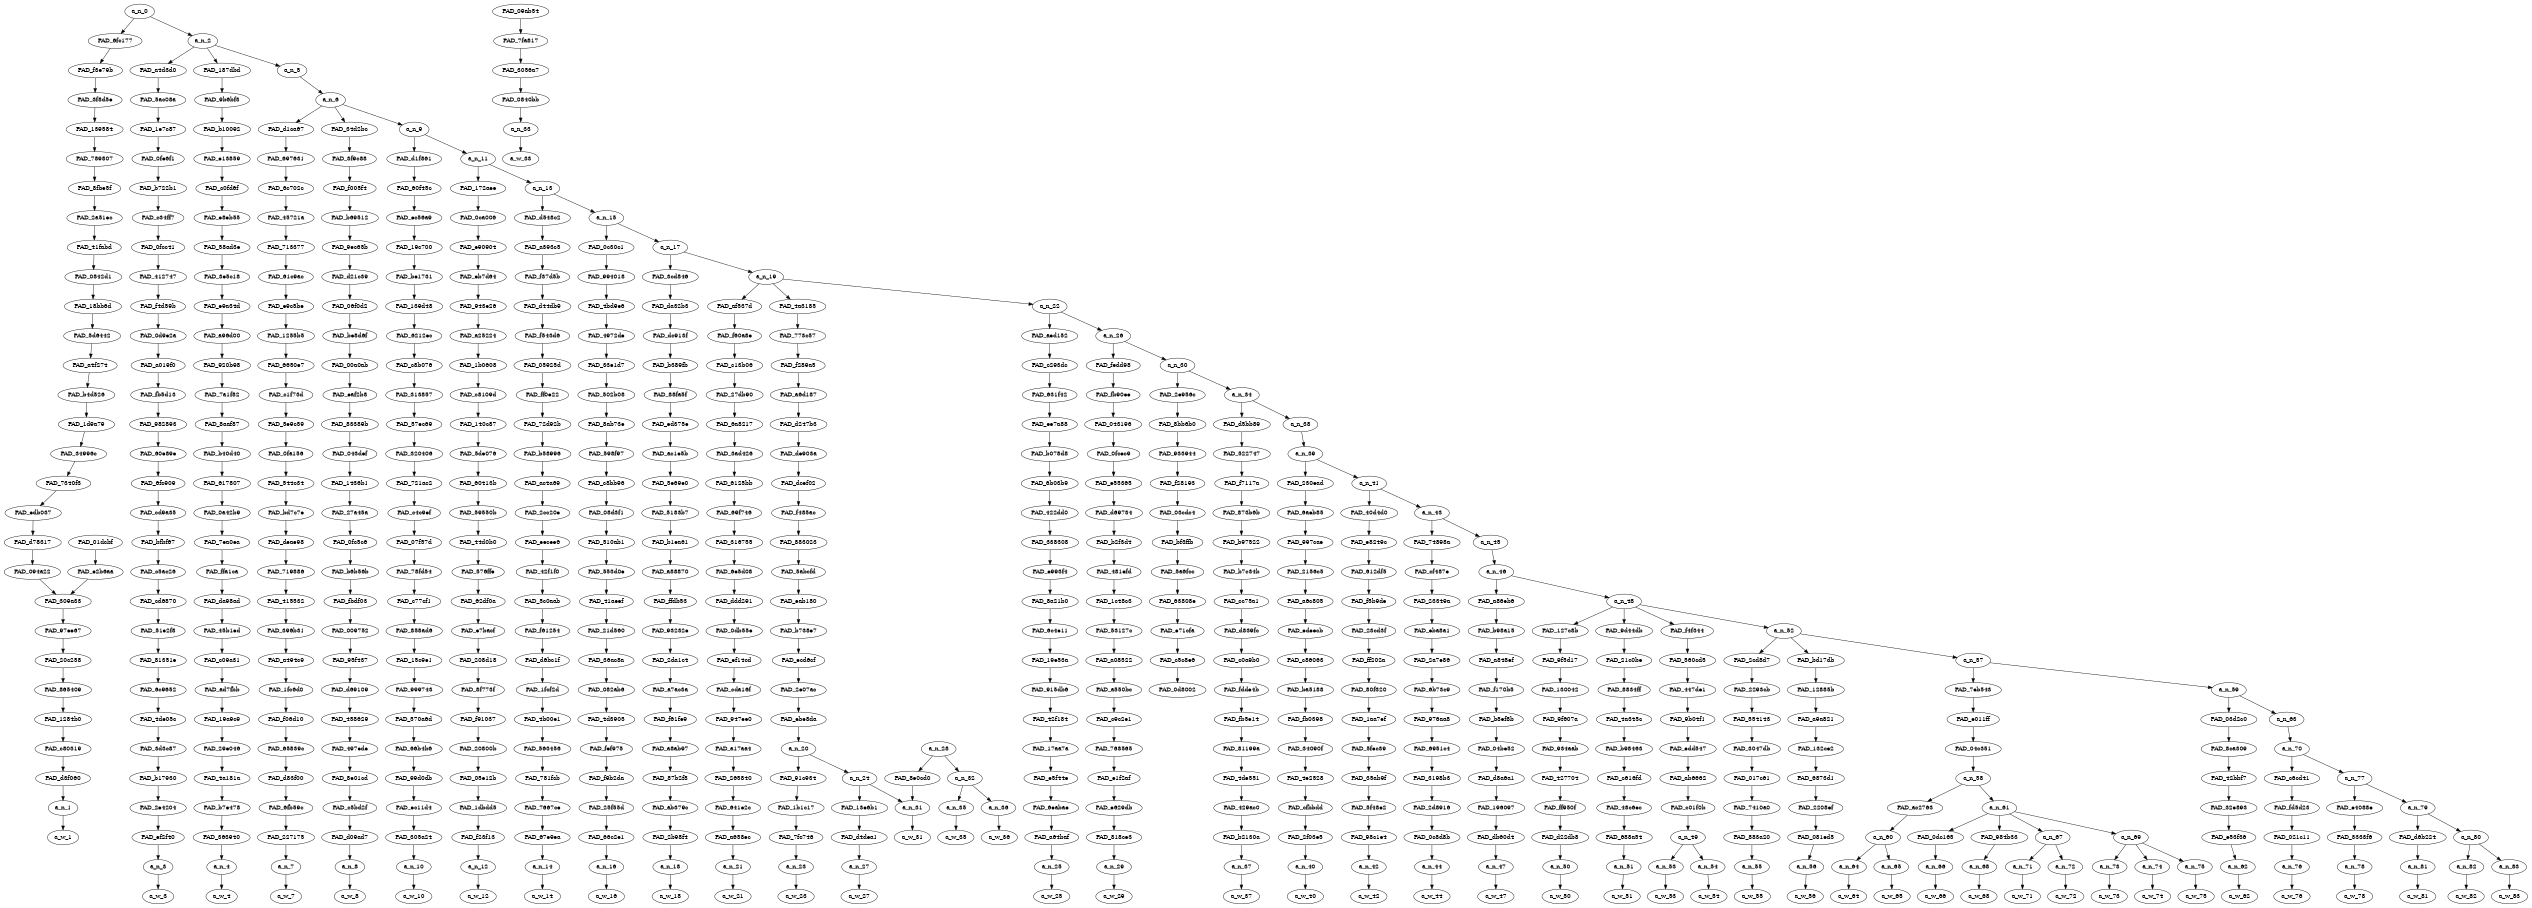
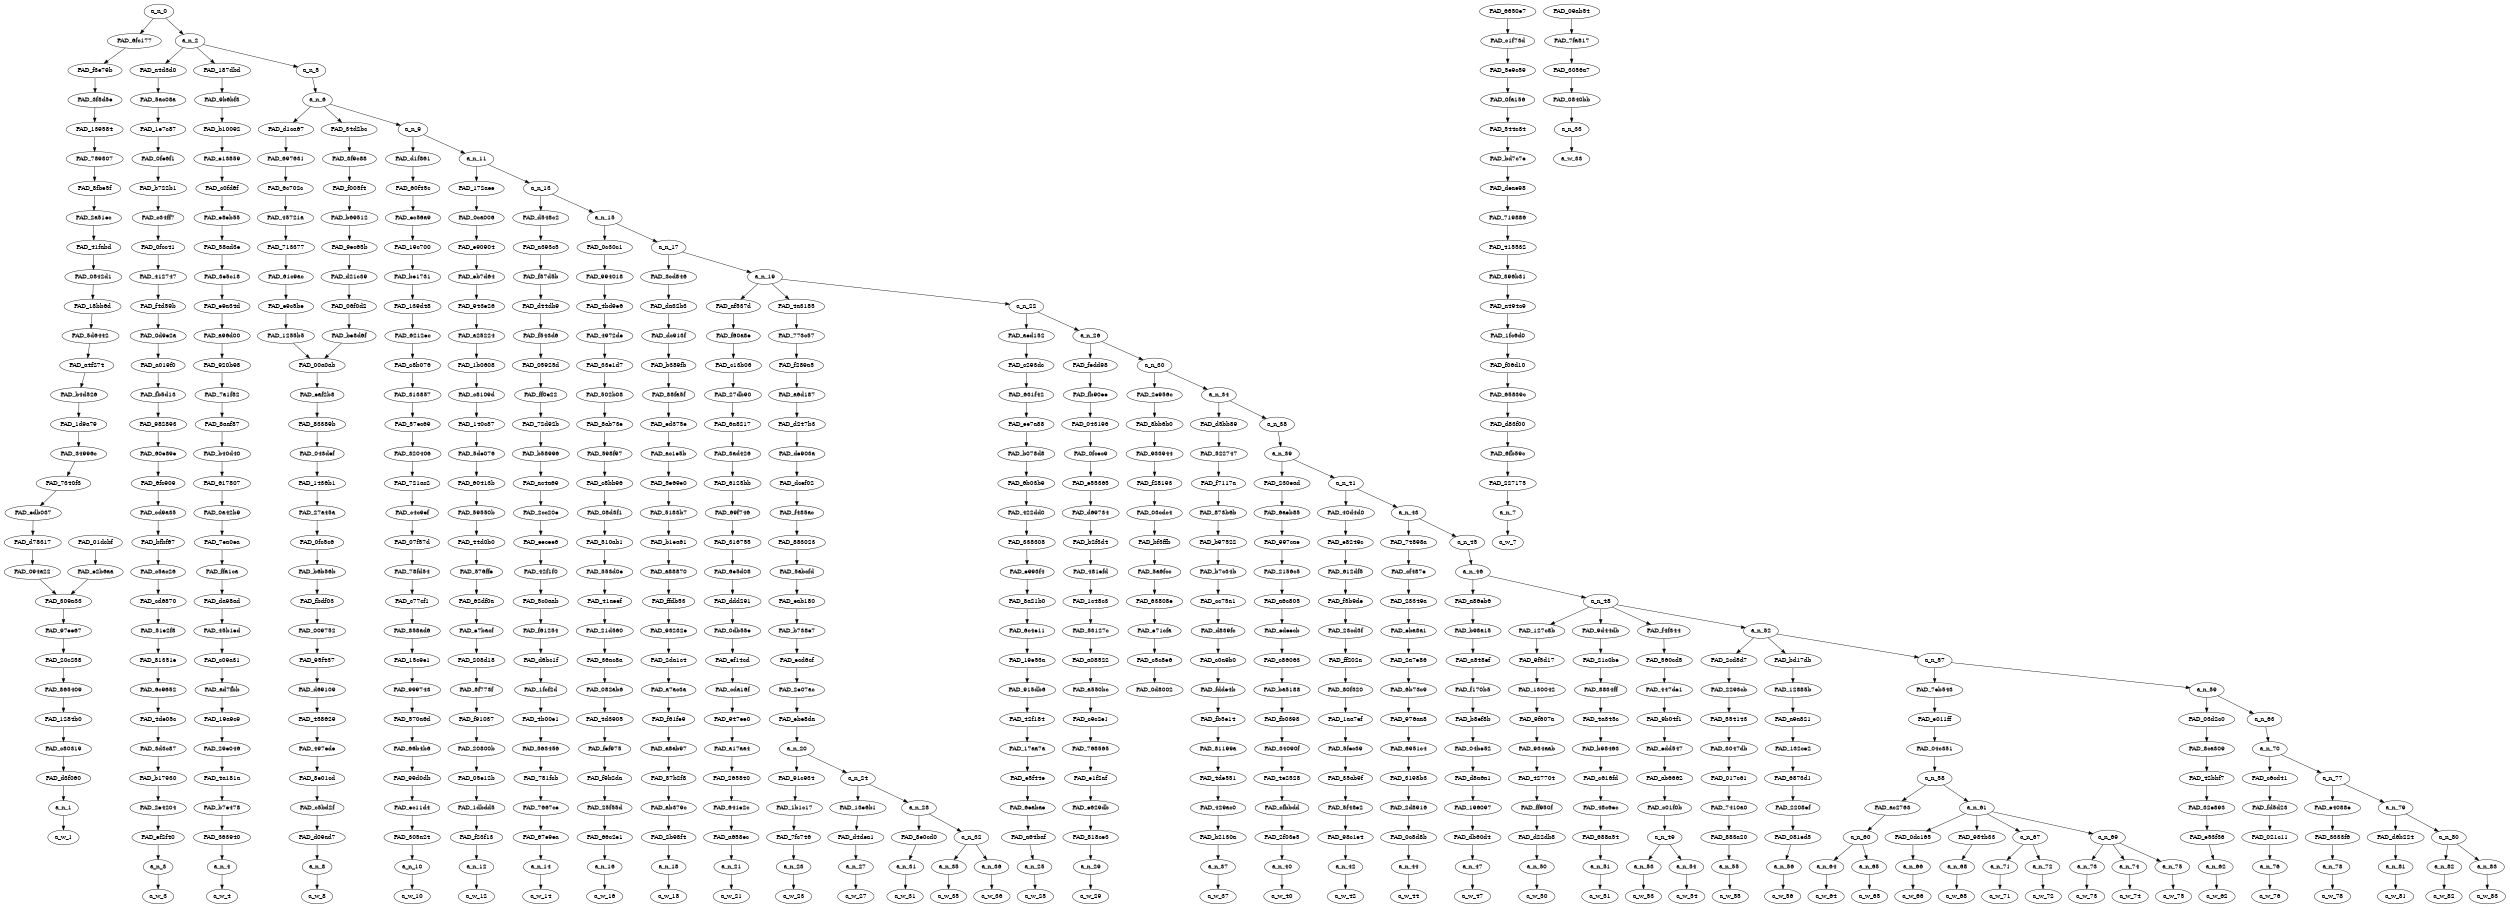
(286, 349) -> (300, 349)
(884, 792) -> (887, 792)
